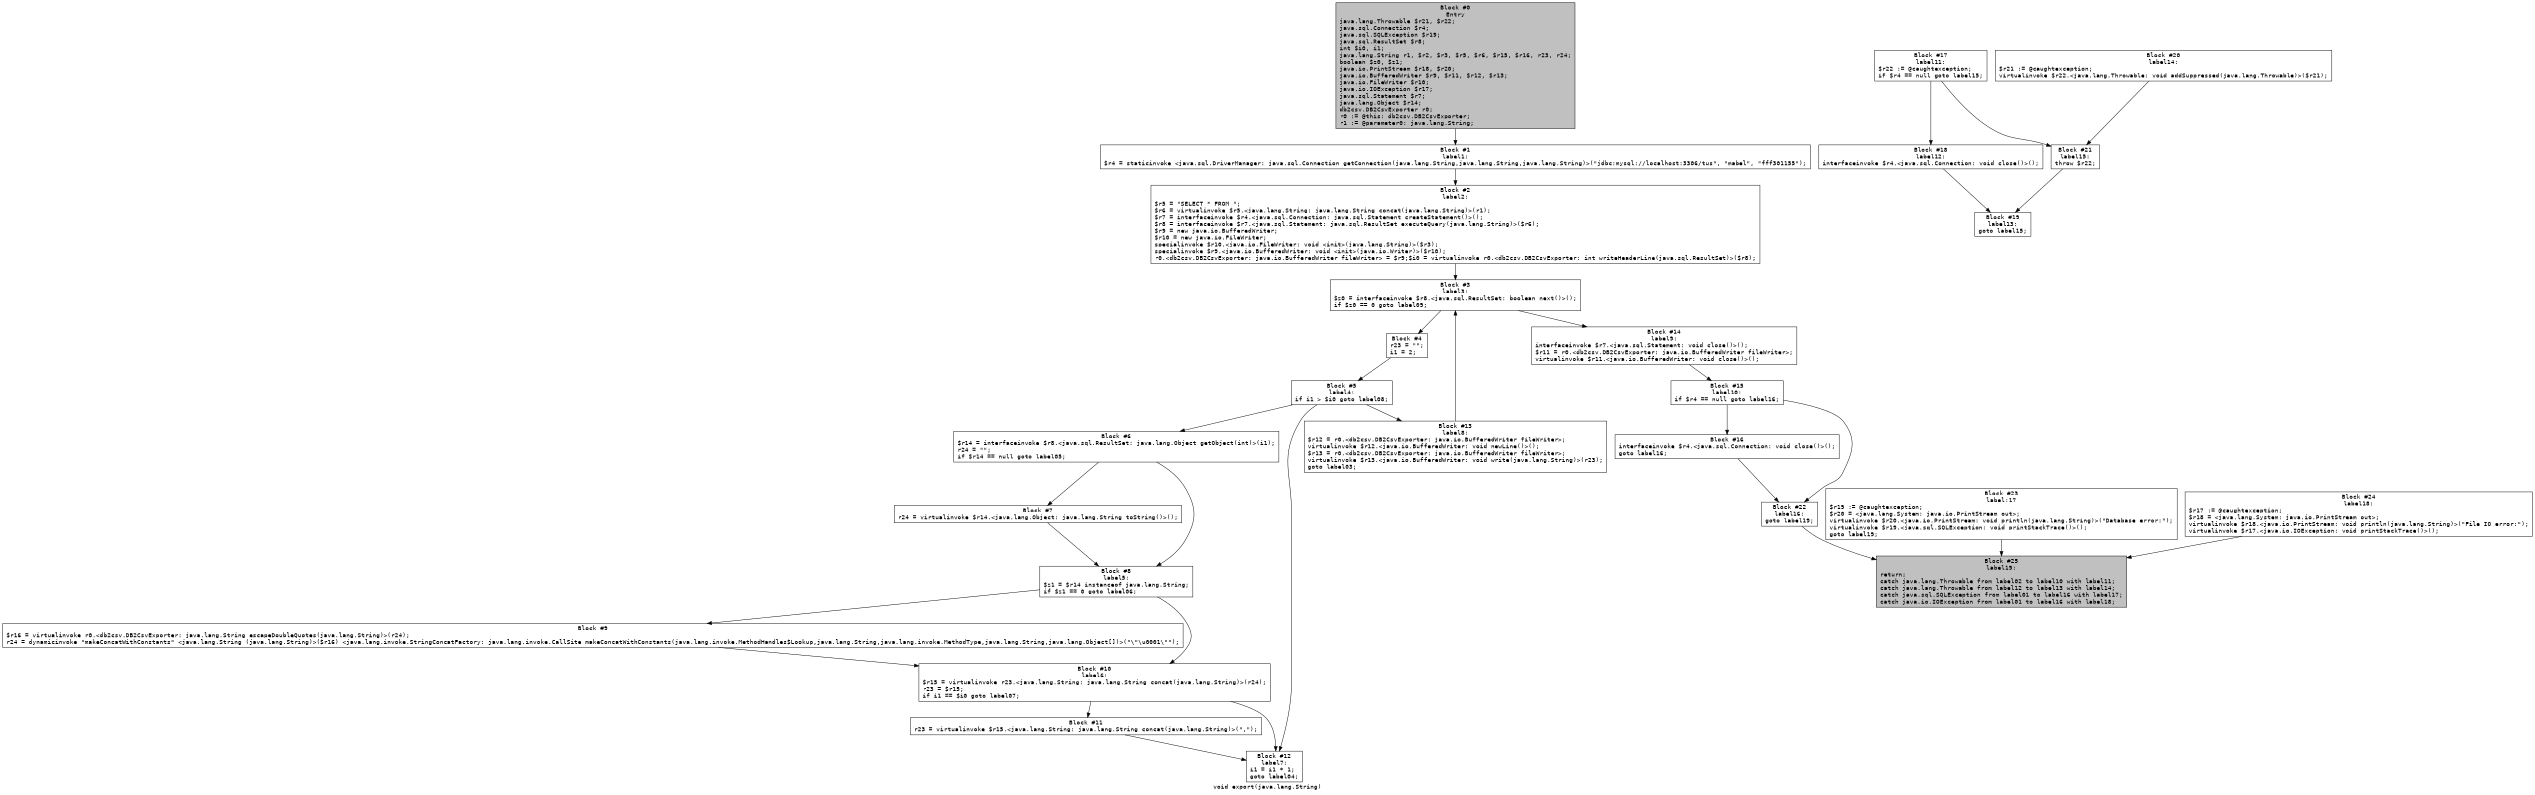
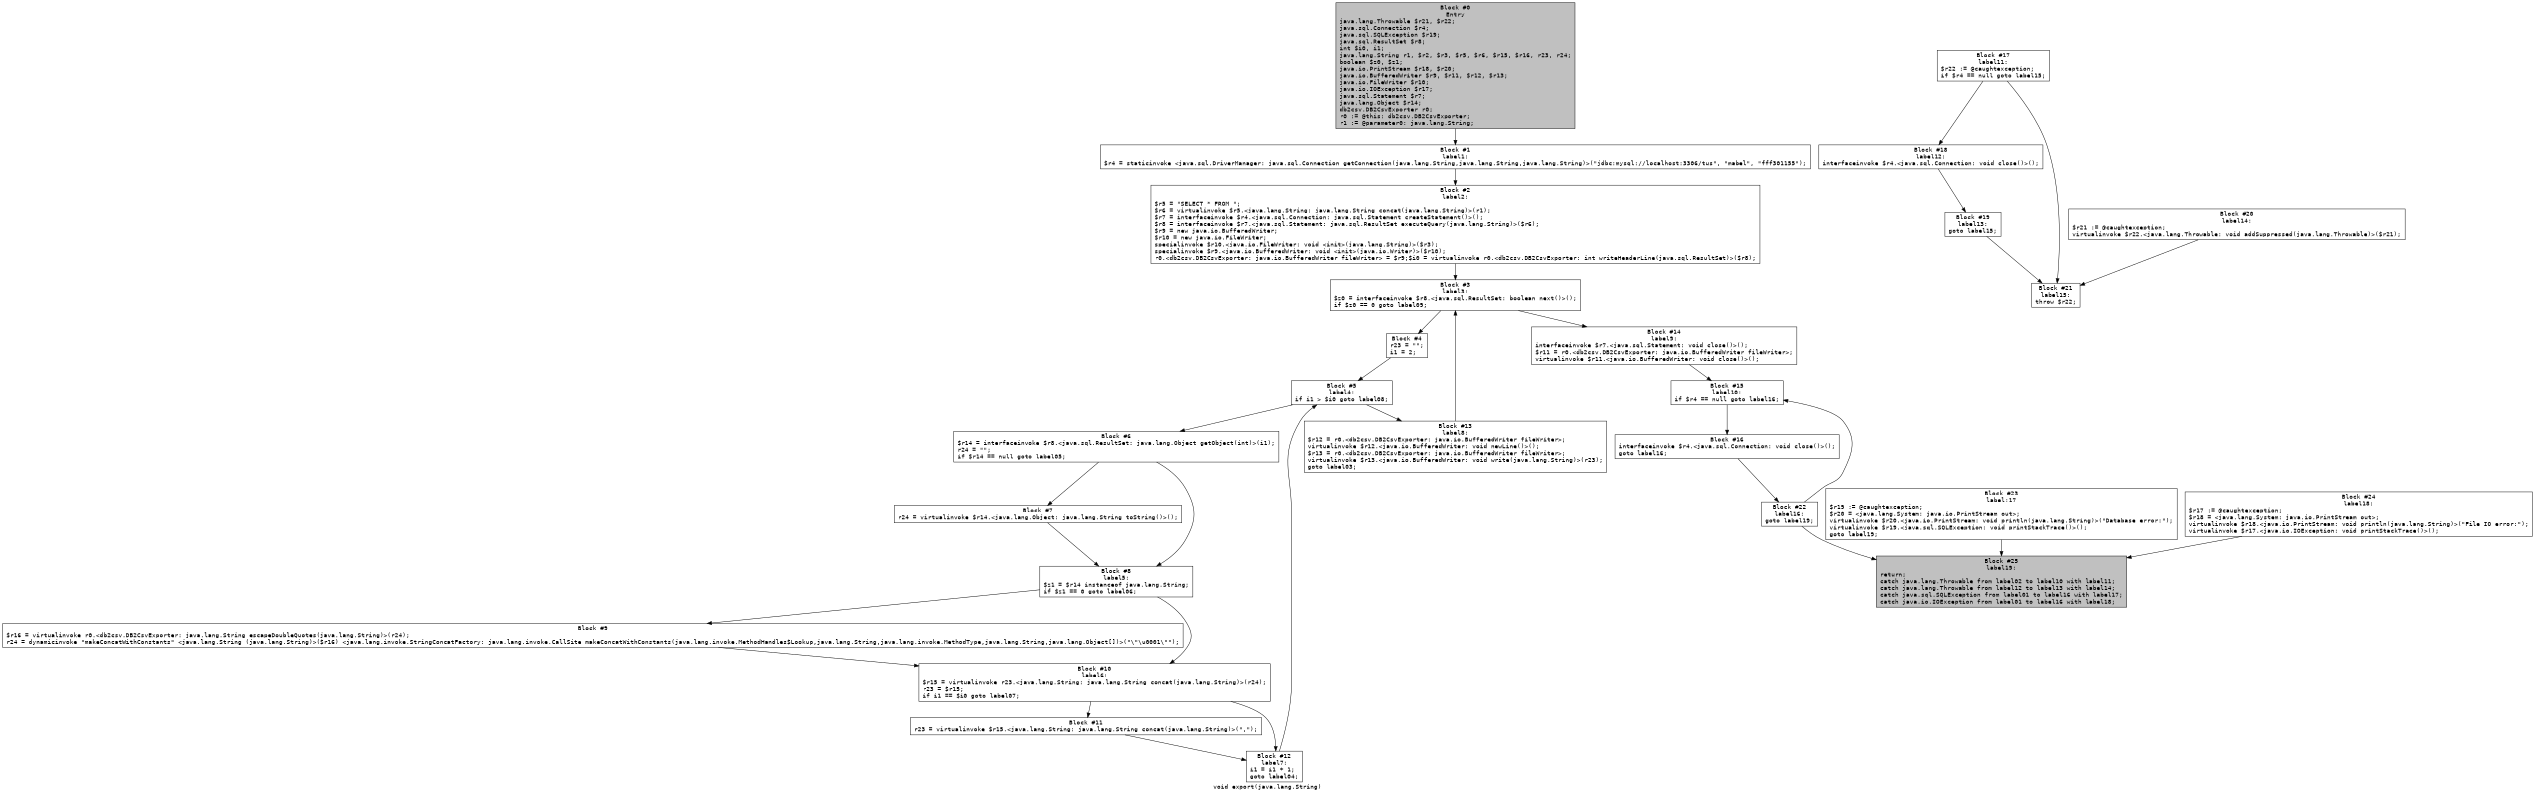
(2041, 189) -> (2013, 258)
(1851, 437) -> (1852, 441)
(1292, 571) -> (1292, 576)
